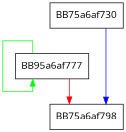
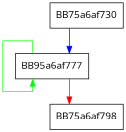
(106, 63) -> (69, 37)
